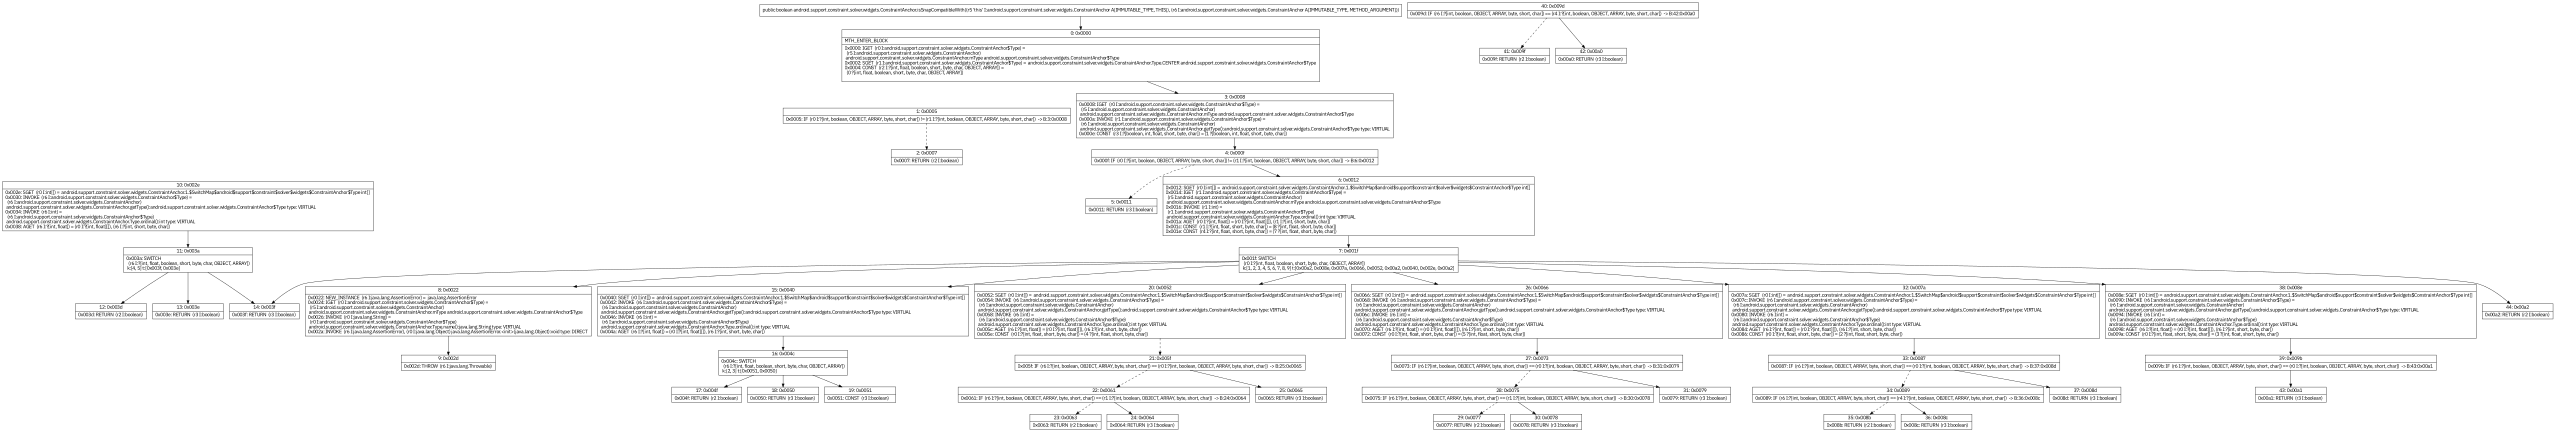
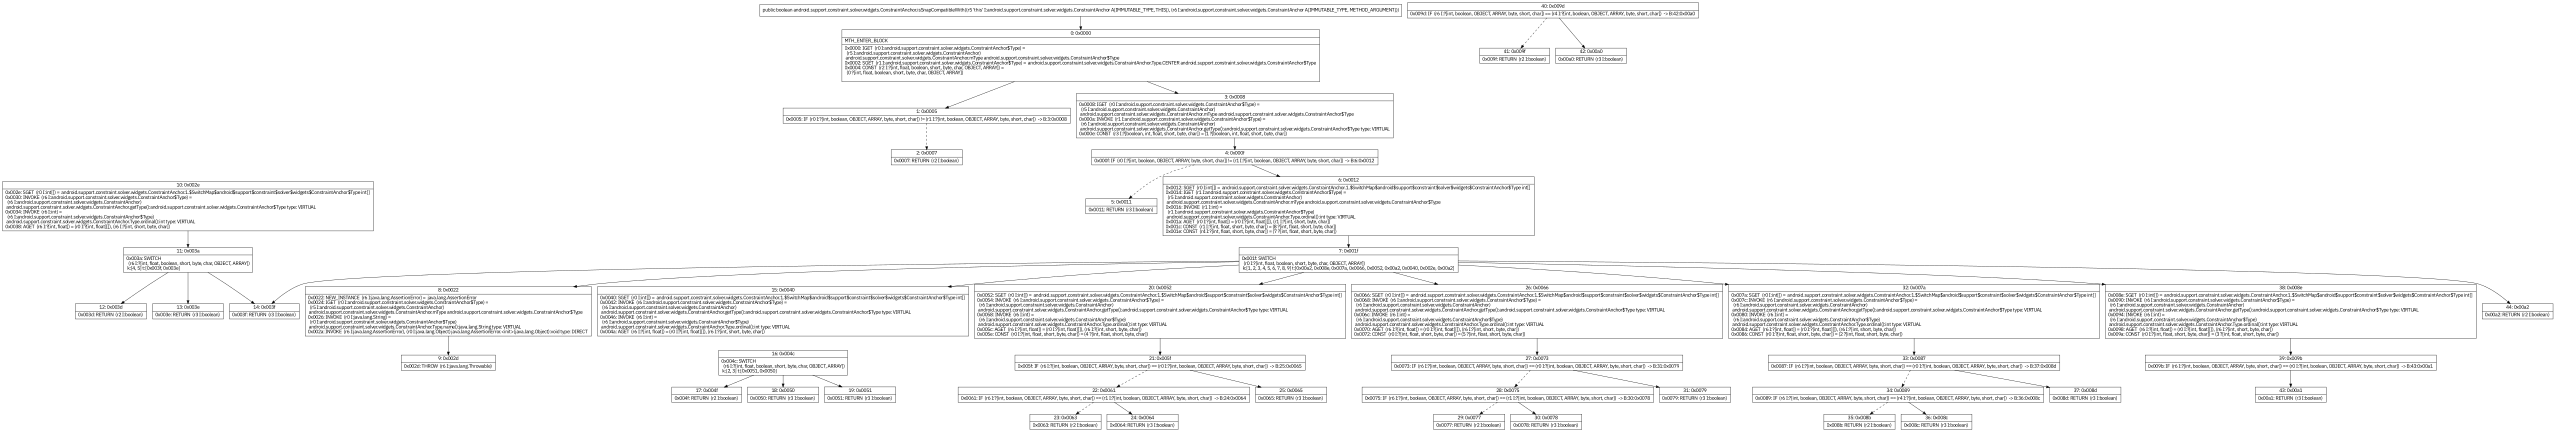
none -> (981, 94)
(783, 342) -> none
(1160, 345) -> (1160, 345)
(858, 398) -> (860, 398)
